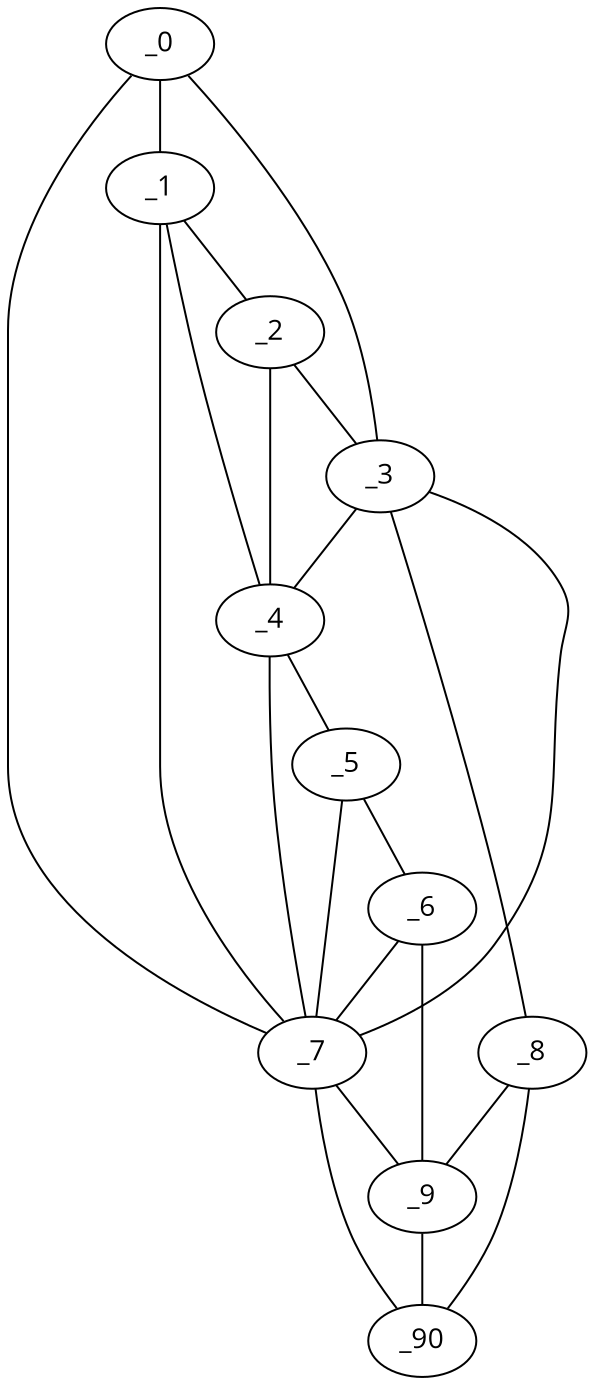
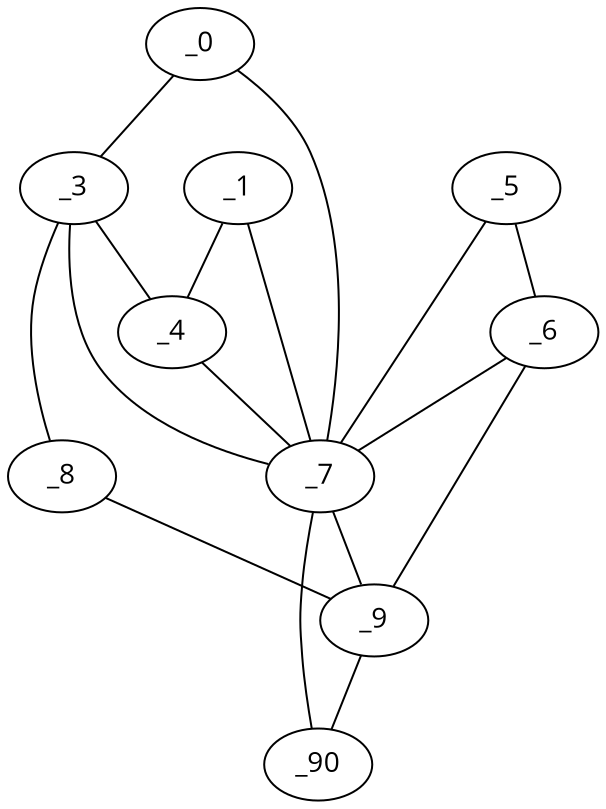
(160, 116) -> none
(270, 332) -> none
(308, 693) -> none
(505, 1205) -> none
